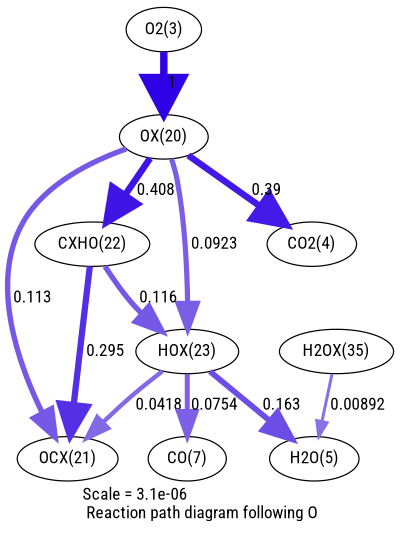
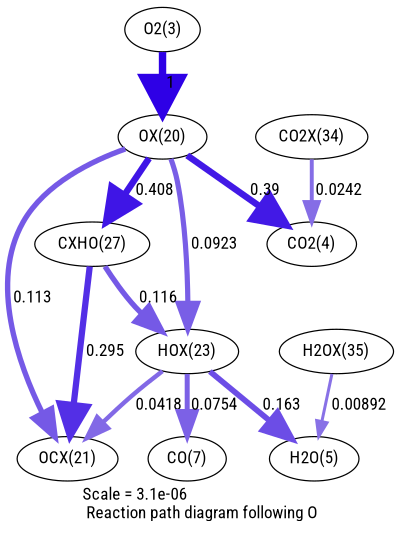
none -> (312, 137)
(92, 244) -> (92, 244)
